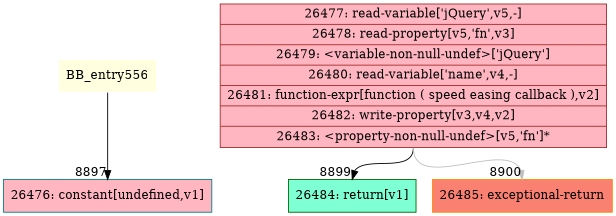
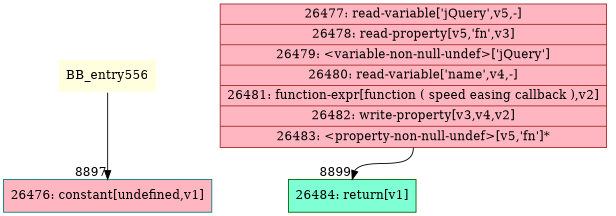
(522, 196) -> none
